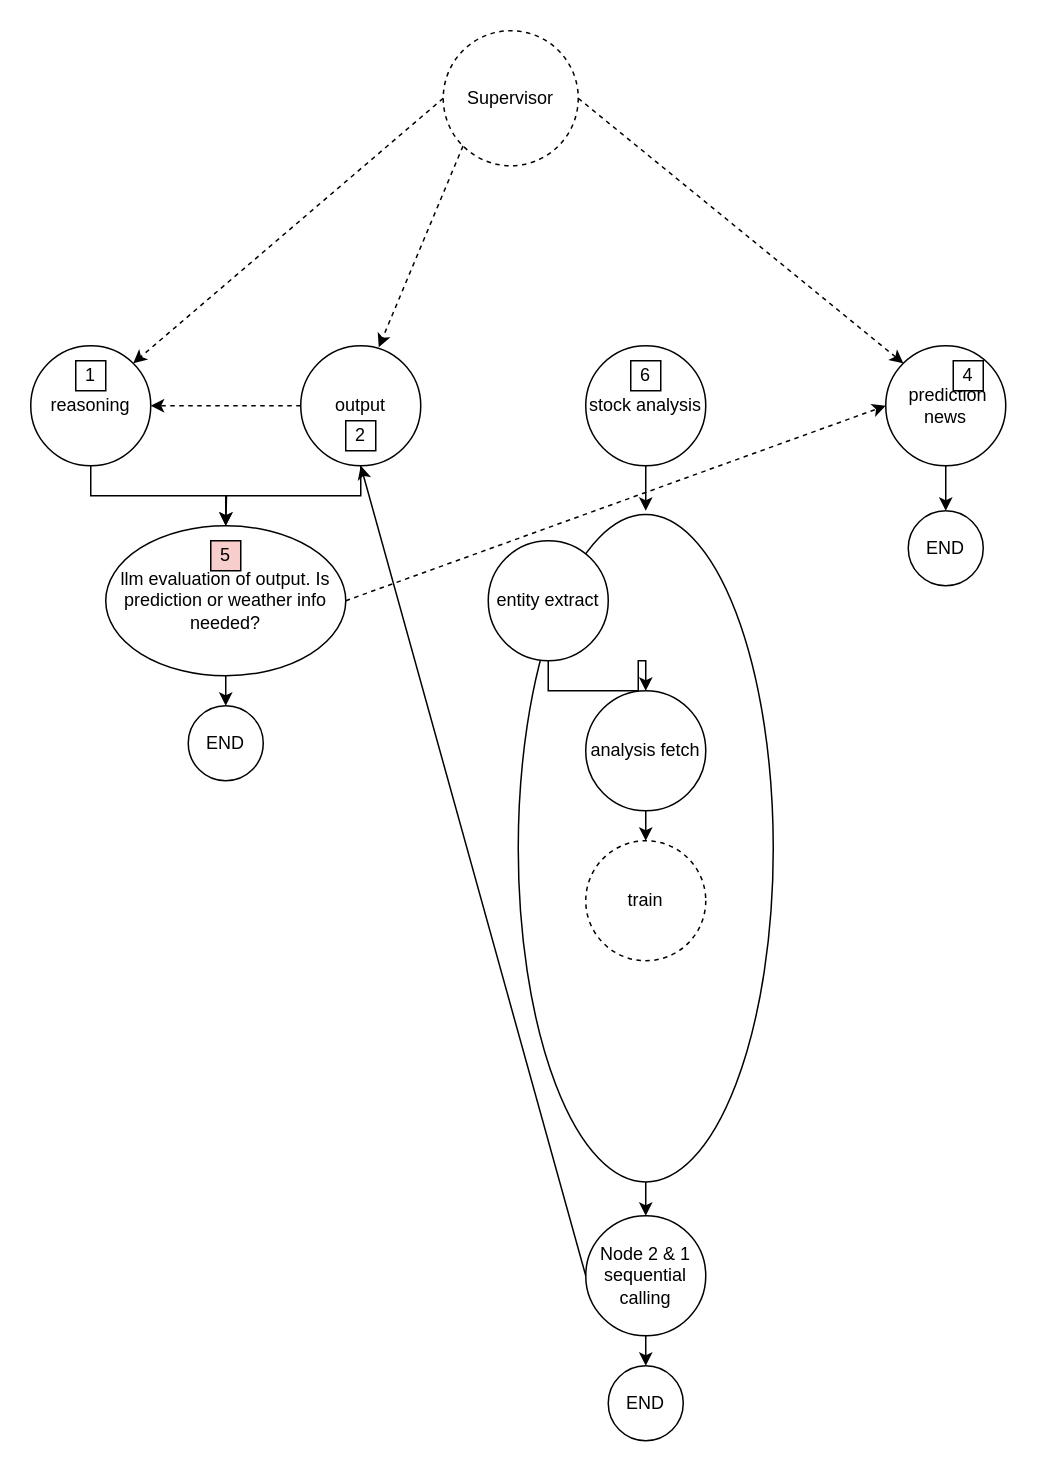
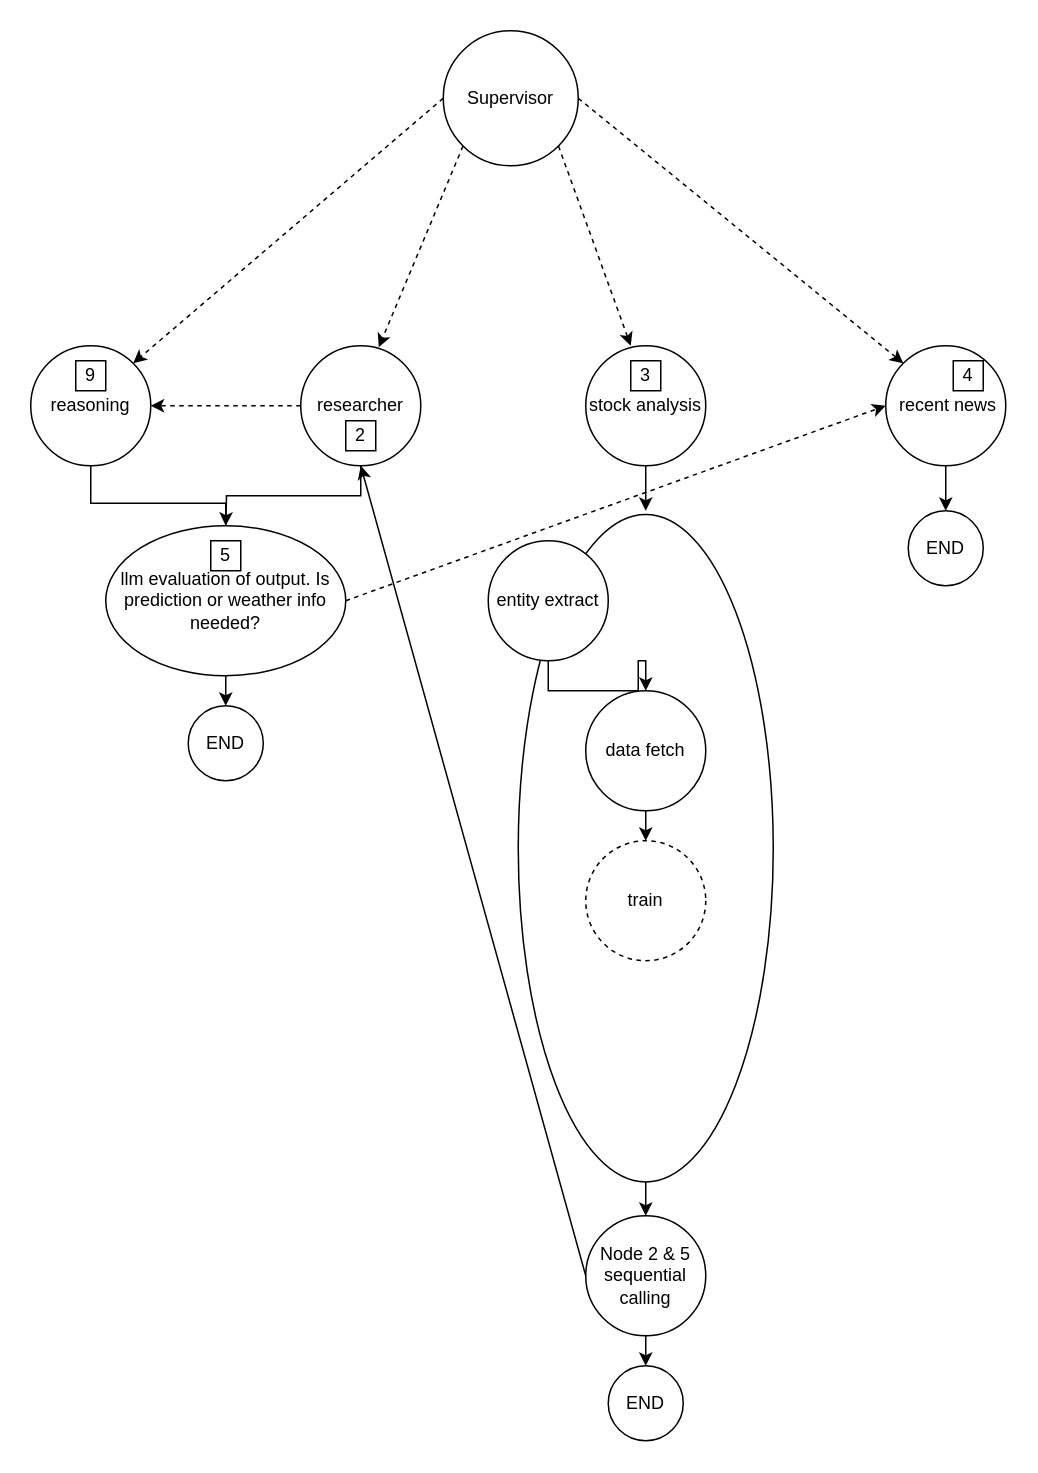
(511, 98) -> (511, 98)
none -> (593, 241)
(91, 376) -> (91, 376)
(646, 376) -> (646, 376)
(361, 406) -> (361, 406)
(946, 406) -> (946, 406)
(156, 496) -> (152, 503)
(226, 556) -> (226, 556)
(646, 751) -> (646, 751)
(646, 1276) -> (646, 1276)
